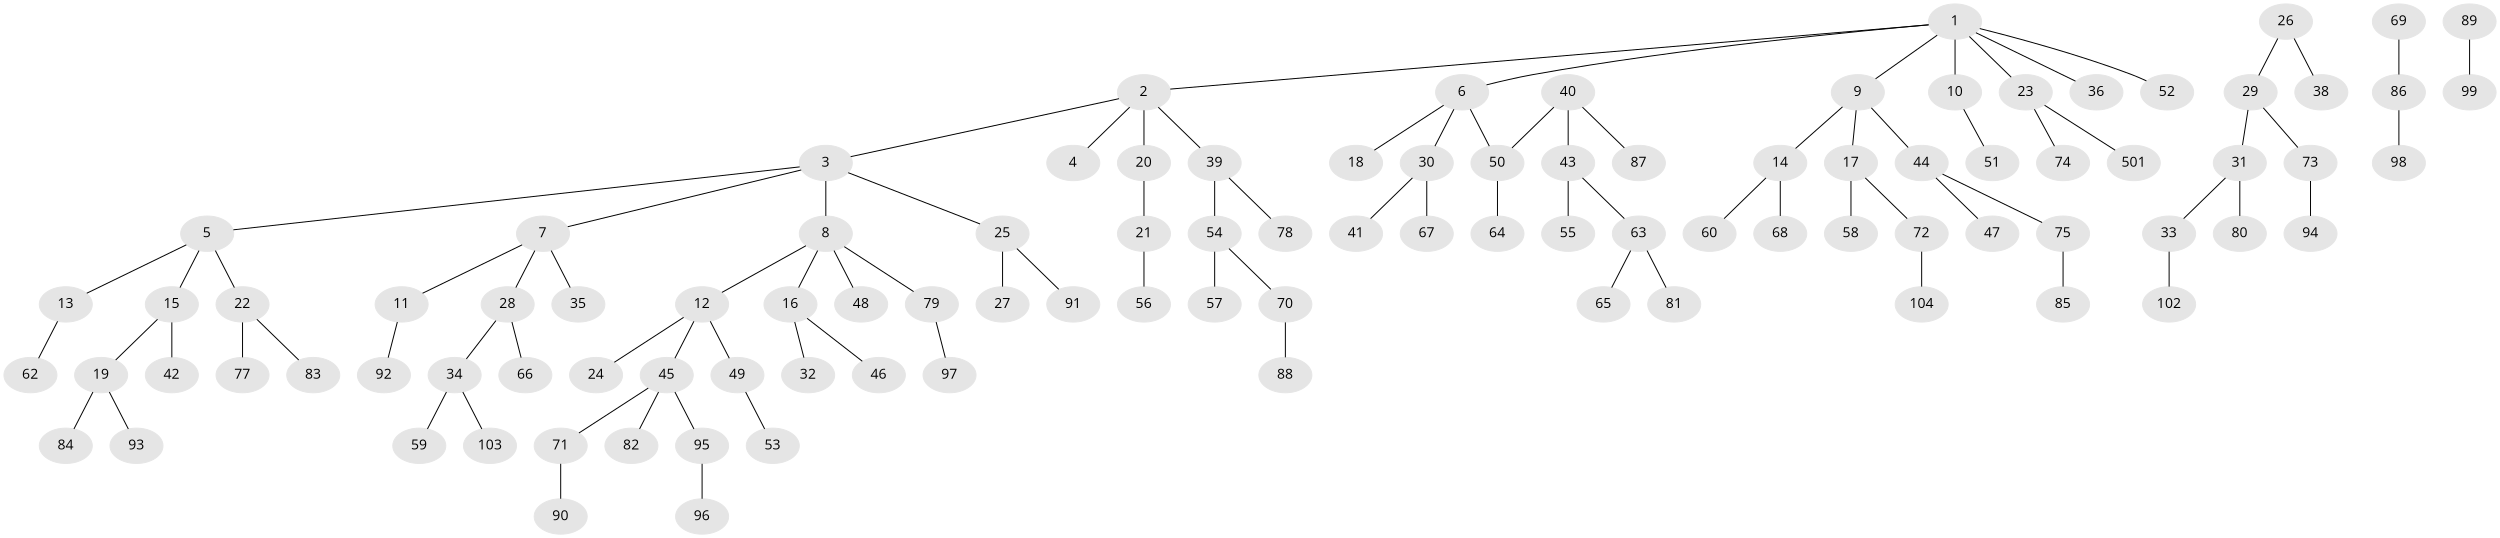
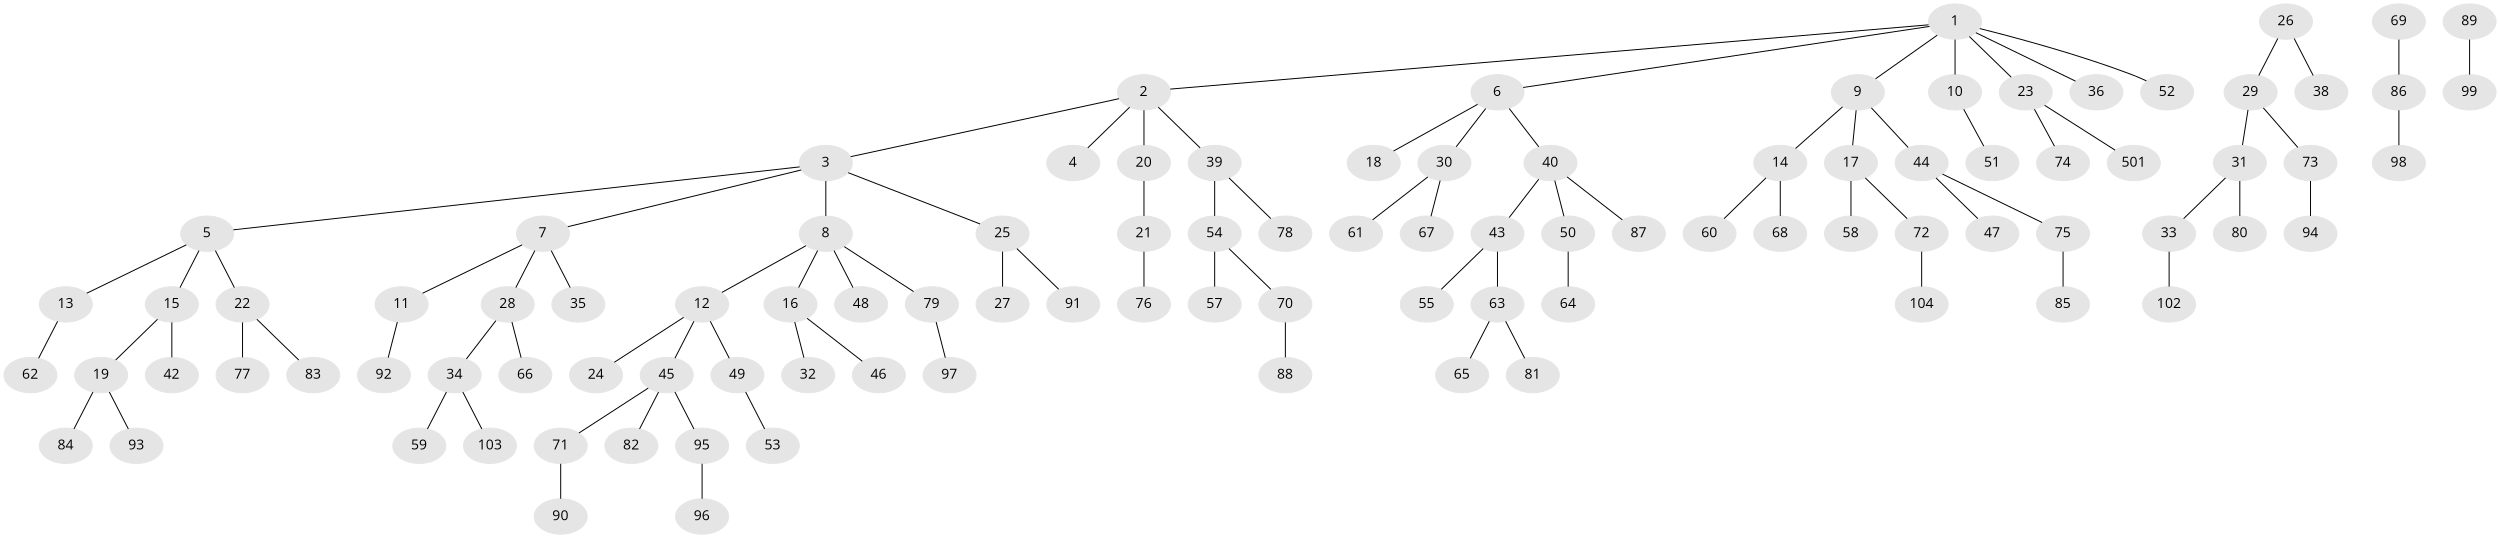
(1480, 128) -> (1524, 128)
(1356, 234) -> (1356, 234)
(1144, 304) -> (1144, 304)
